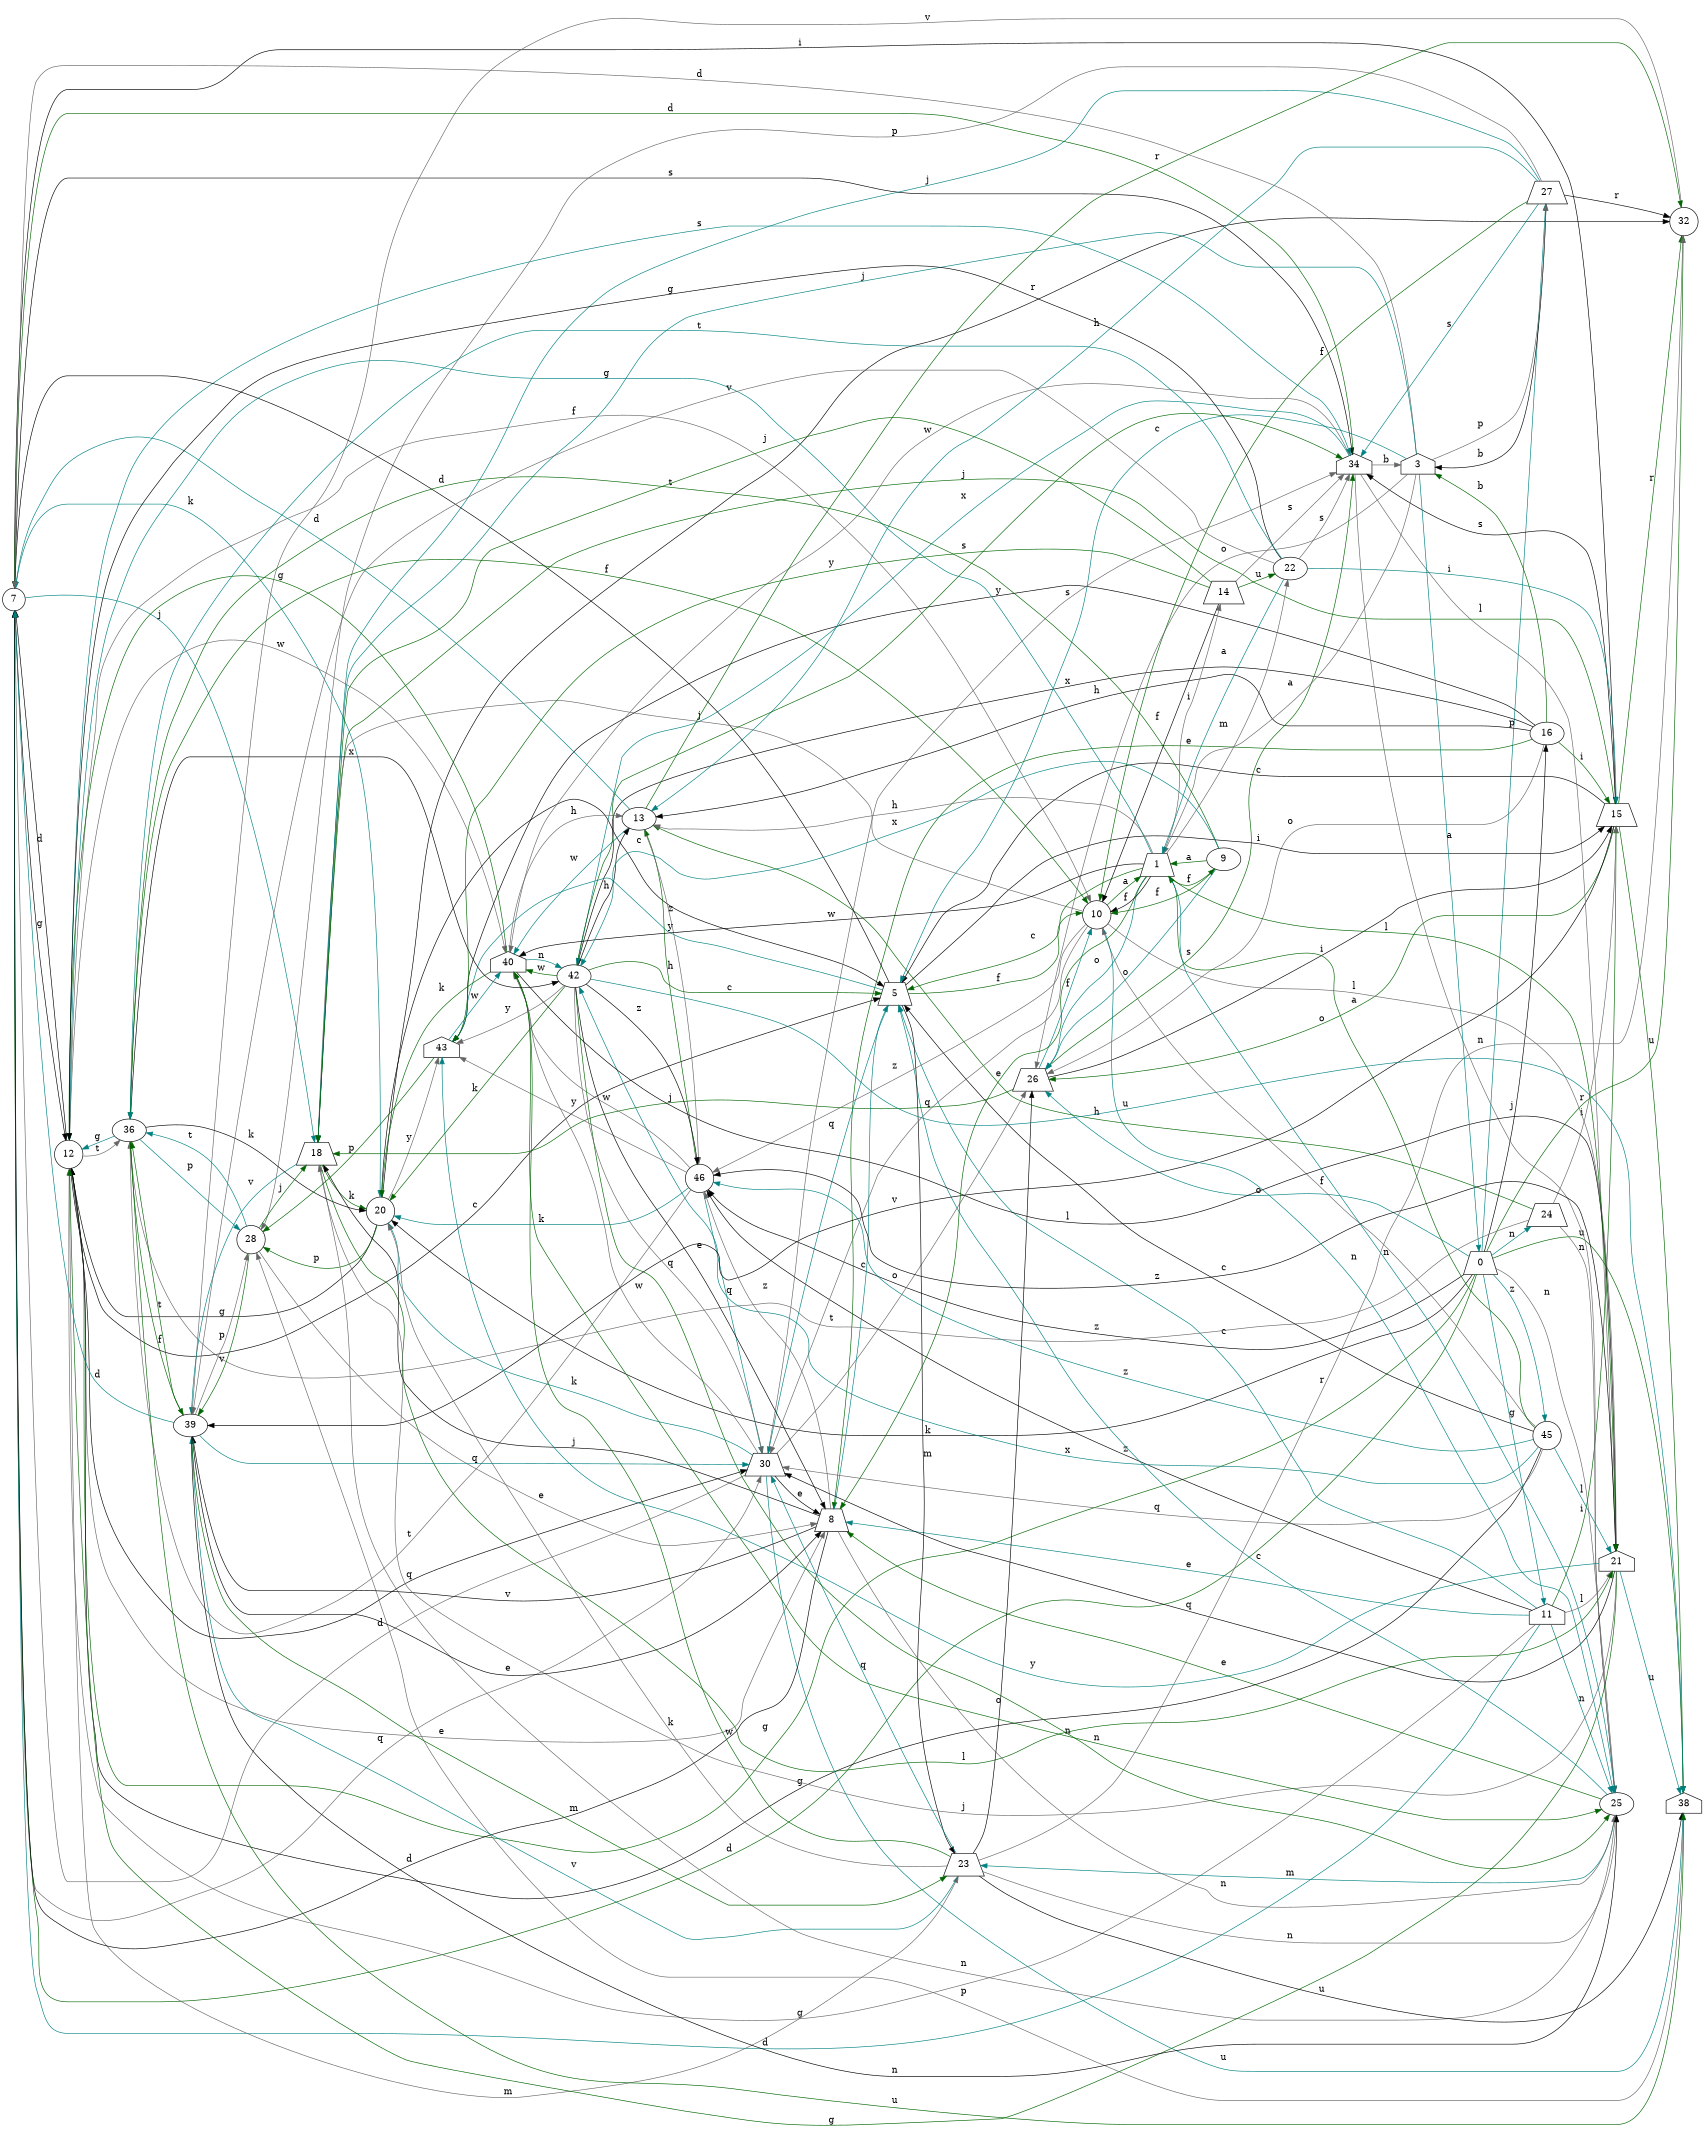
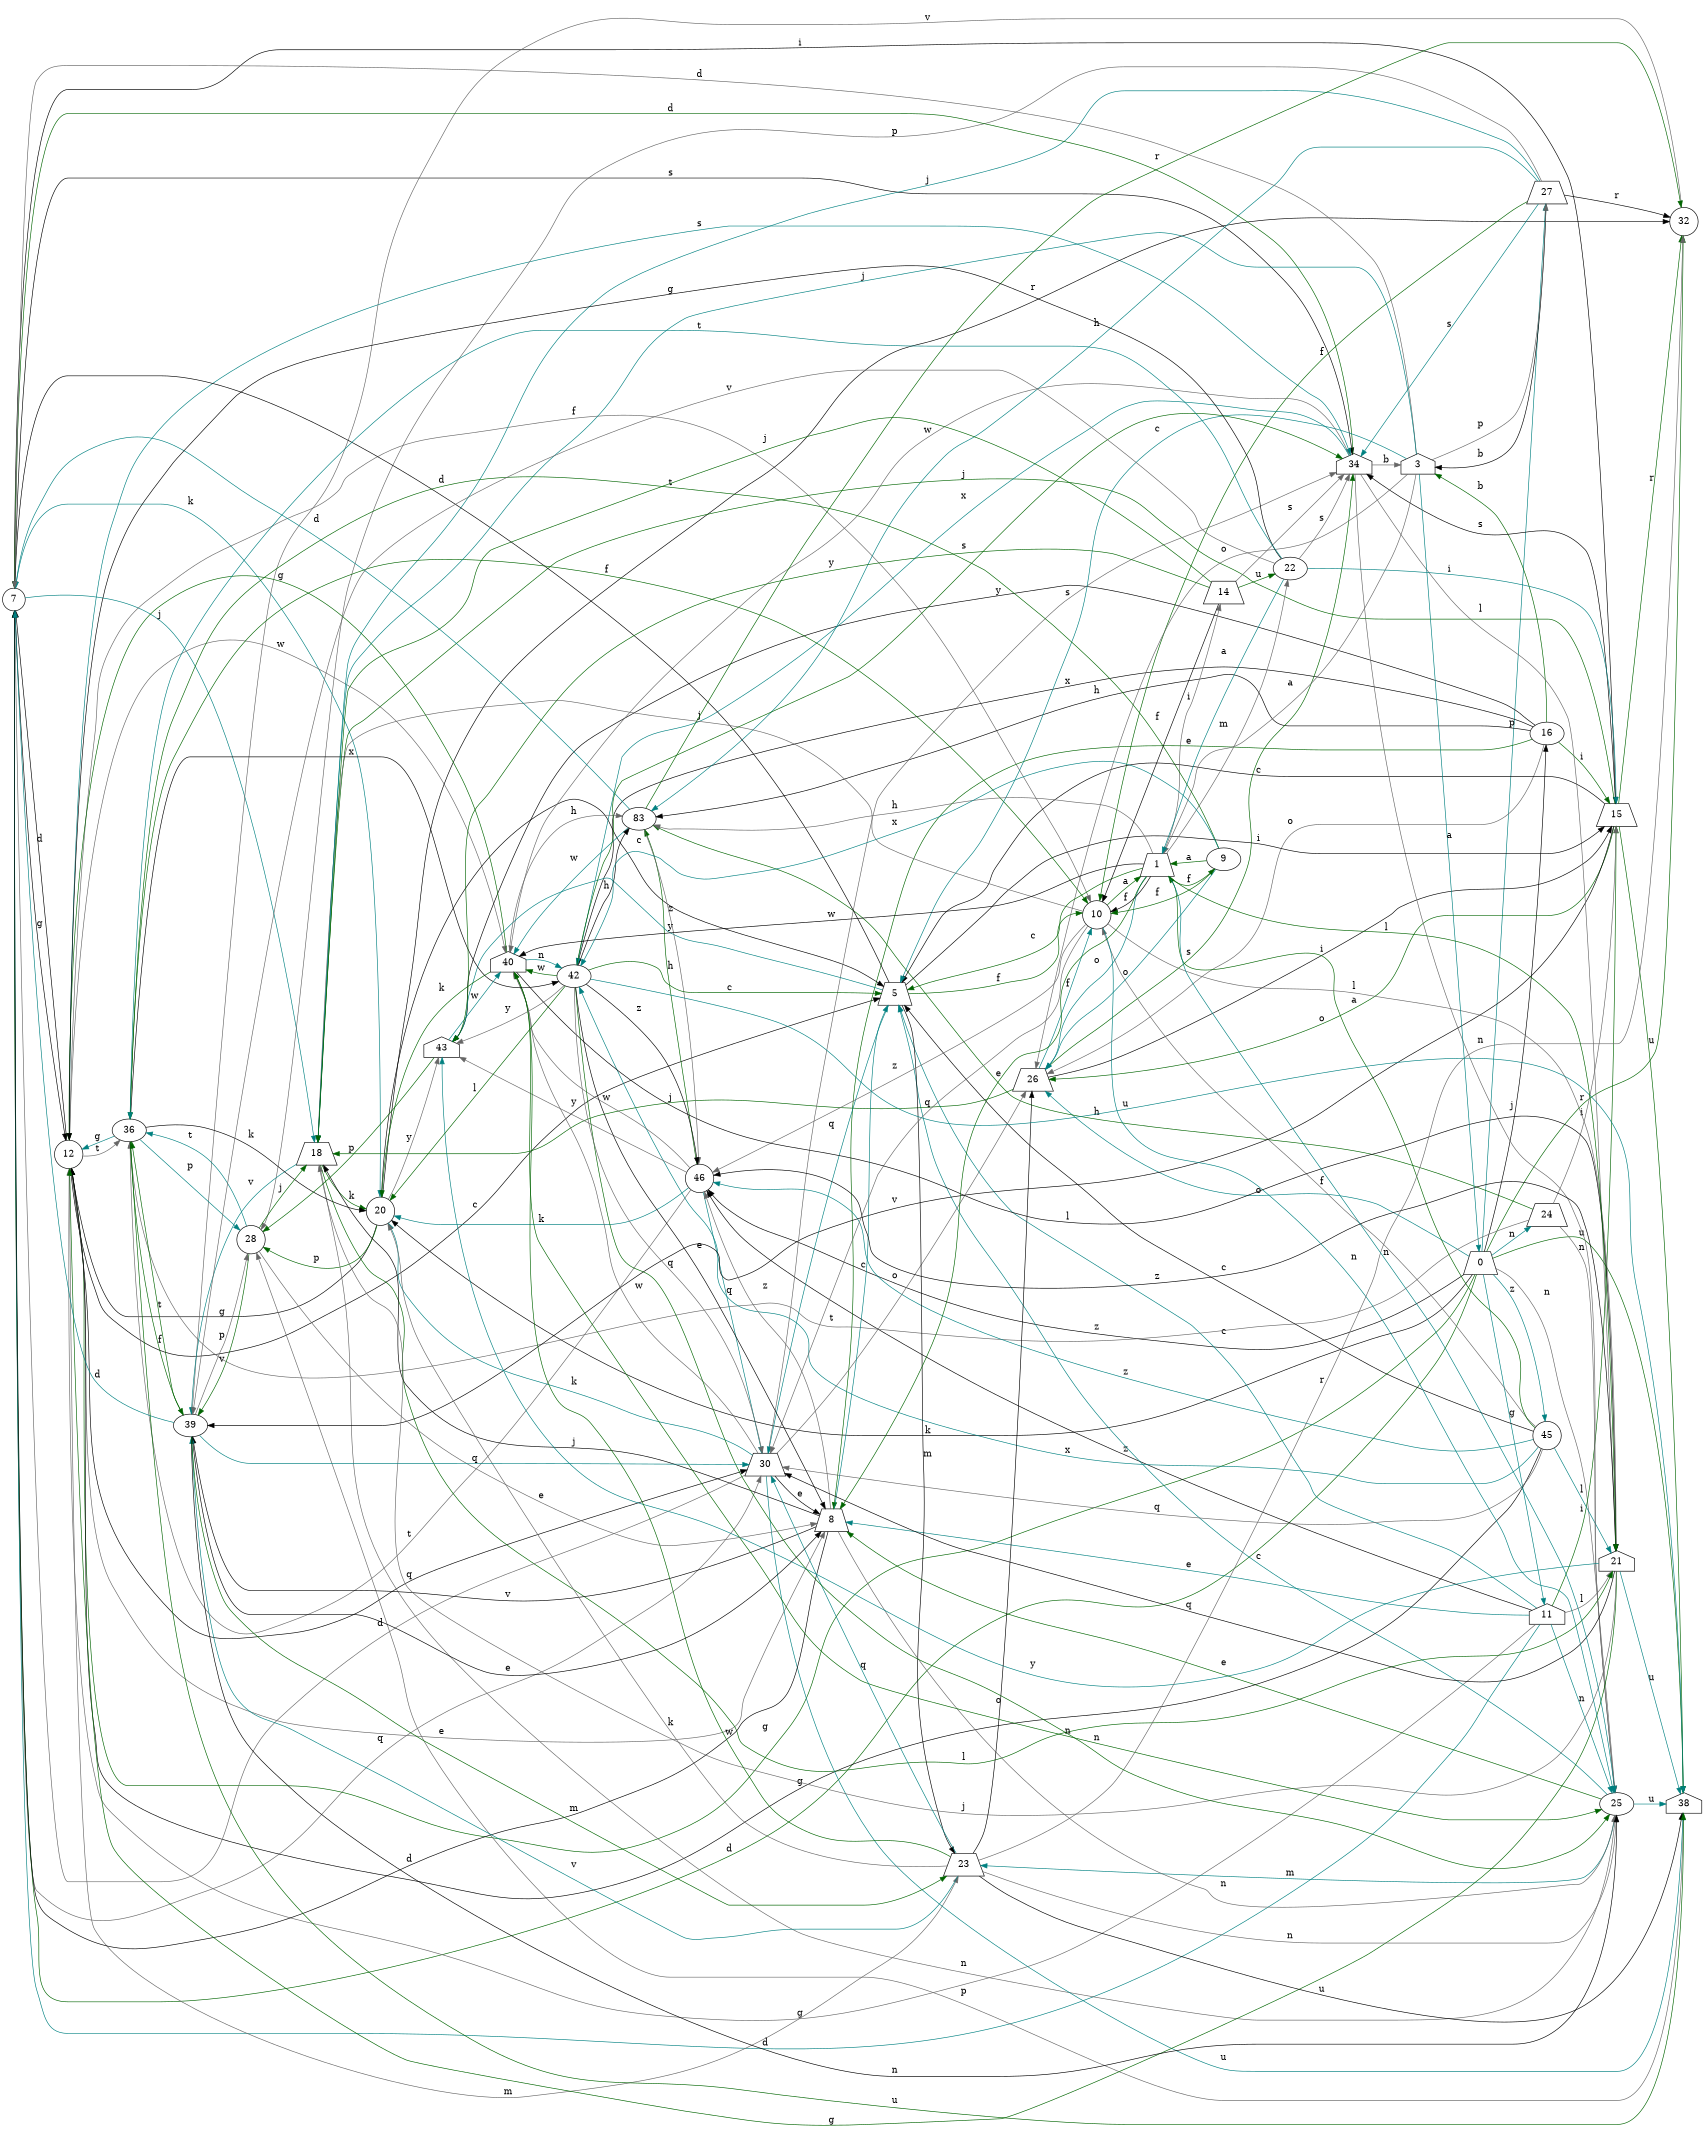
(419, 364) -> none
(639, 819) -> (639, 819)
(475, 1089) -> (475, 1089)
none -> (1647, 1804)
